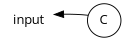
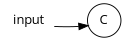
(76, 14) -> (66, 27)
